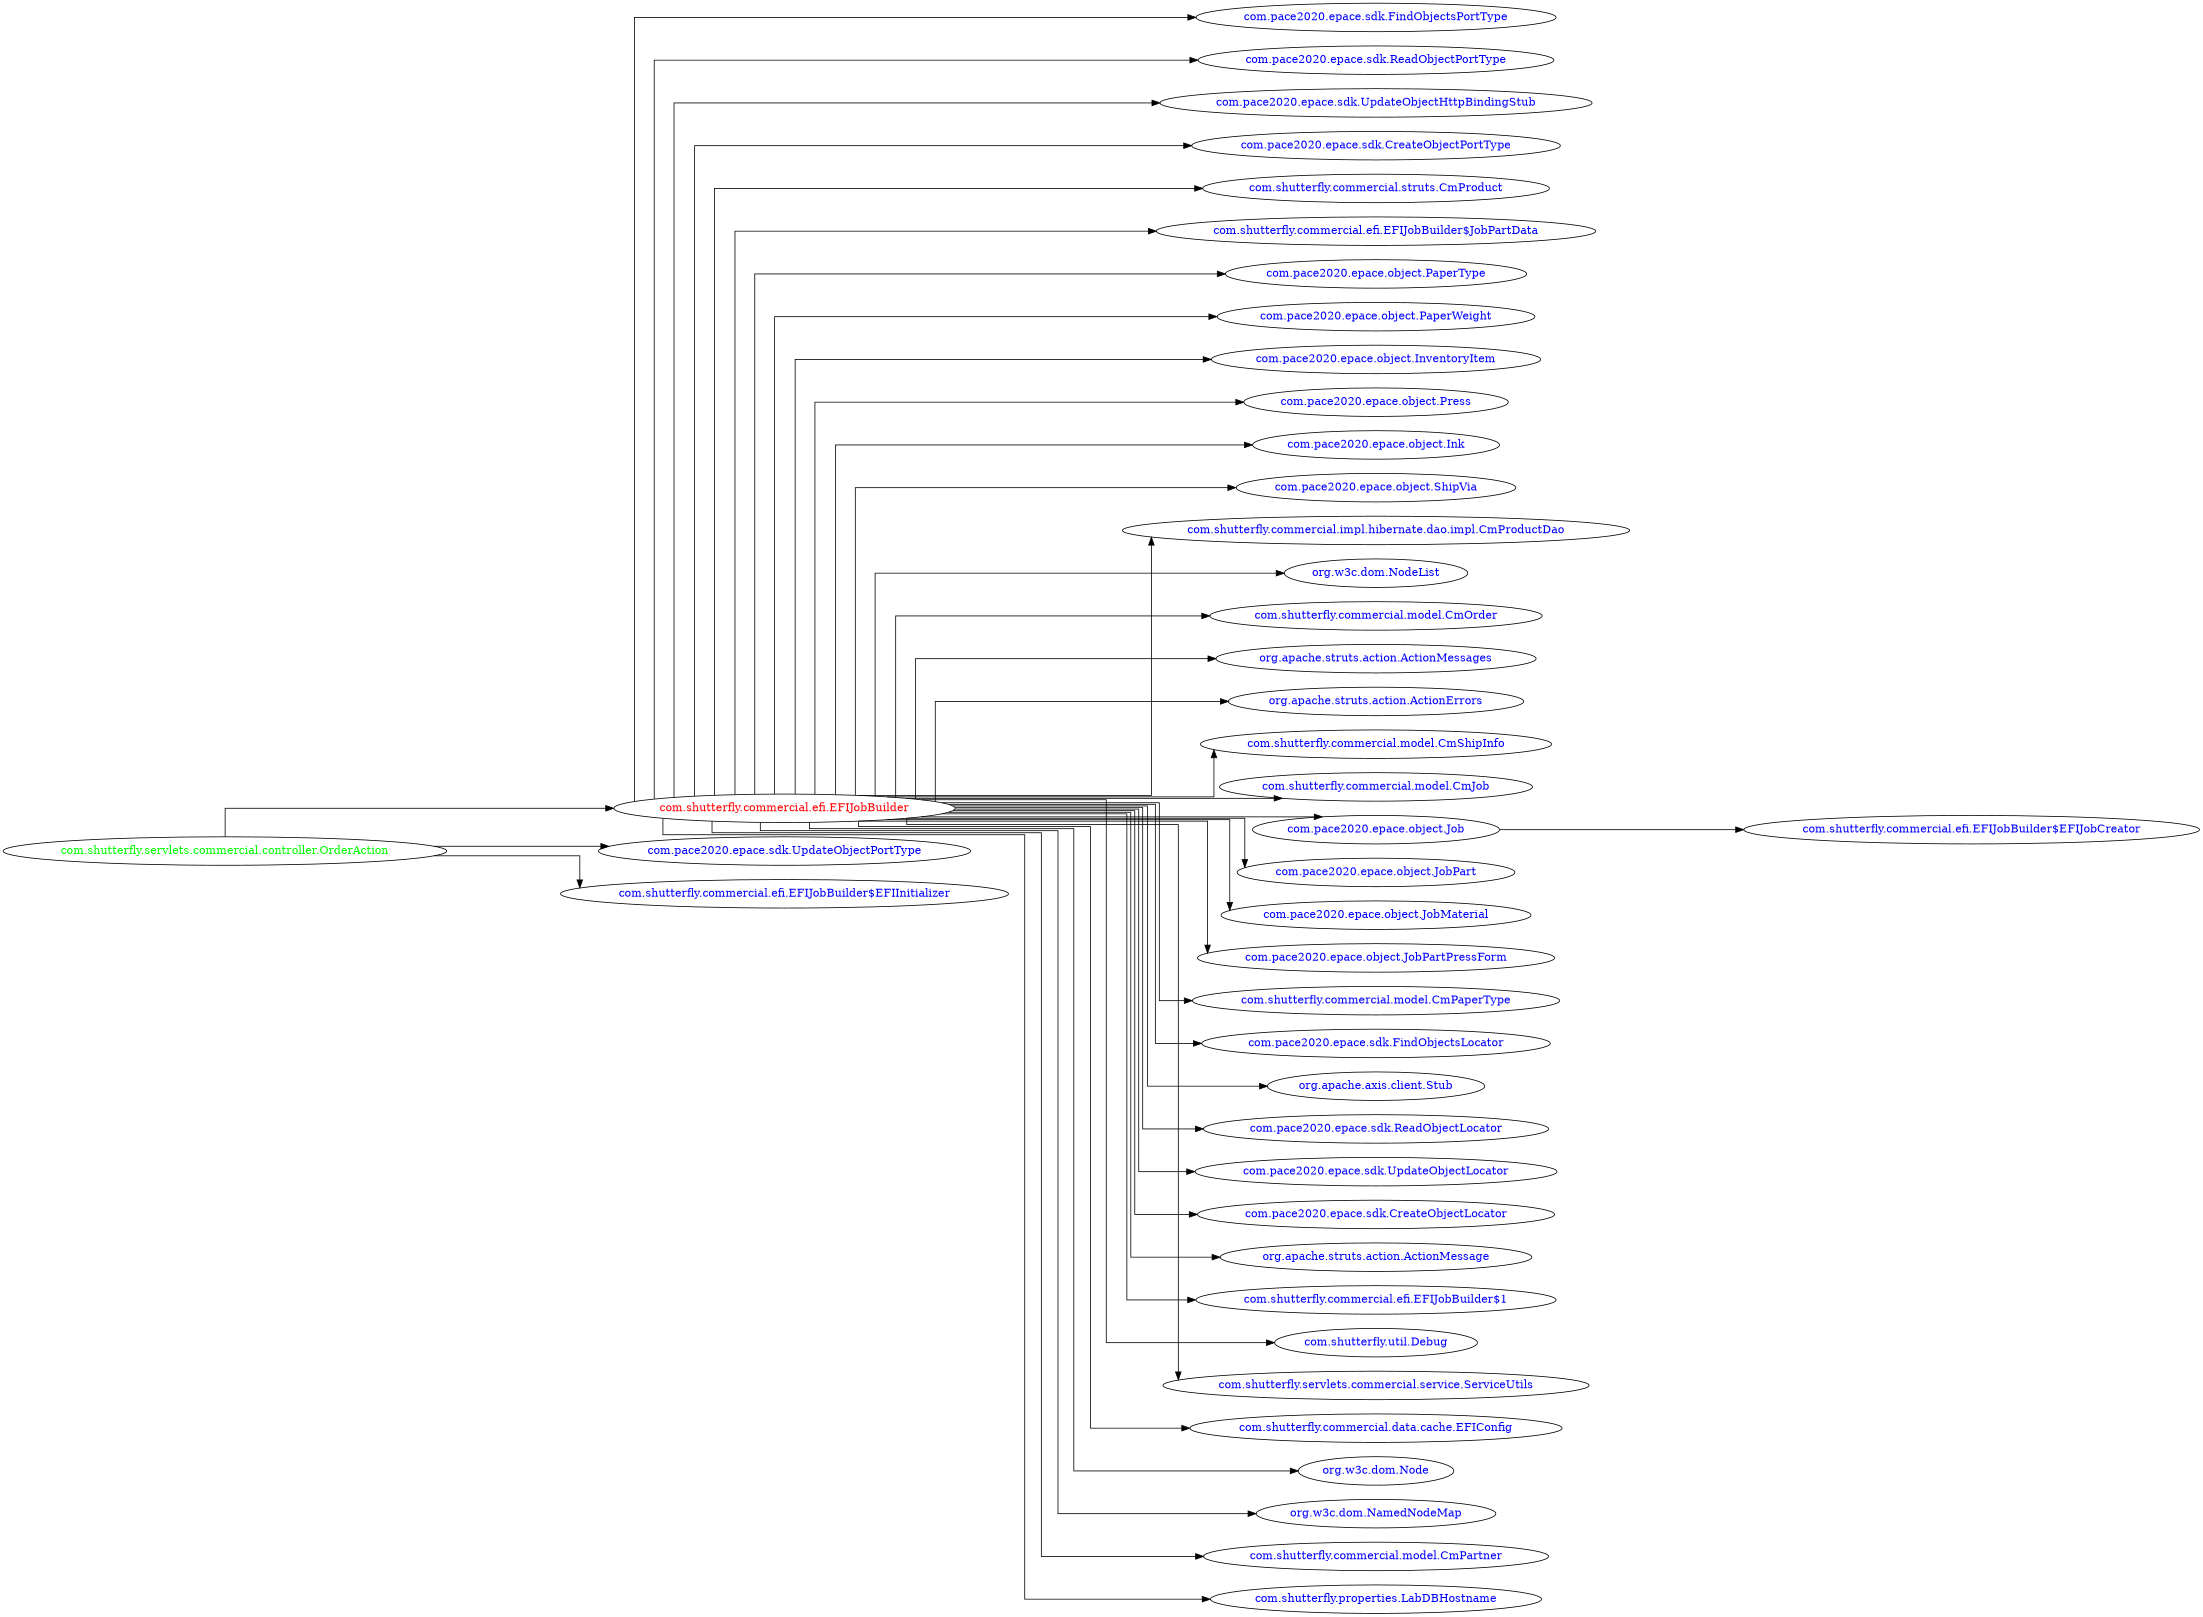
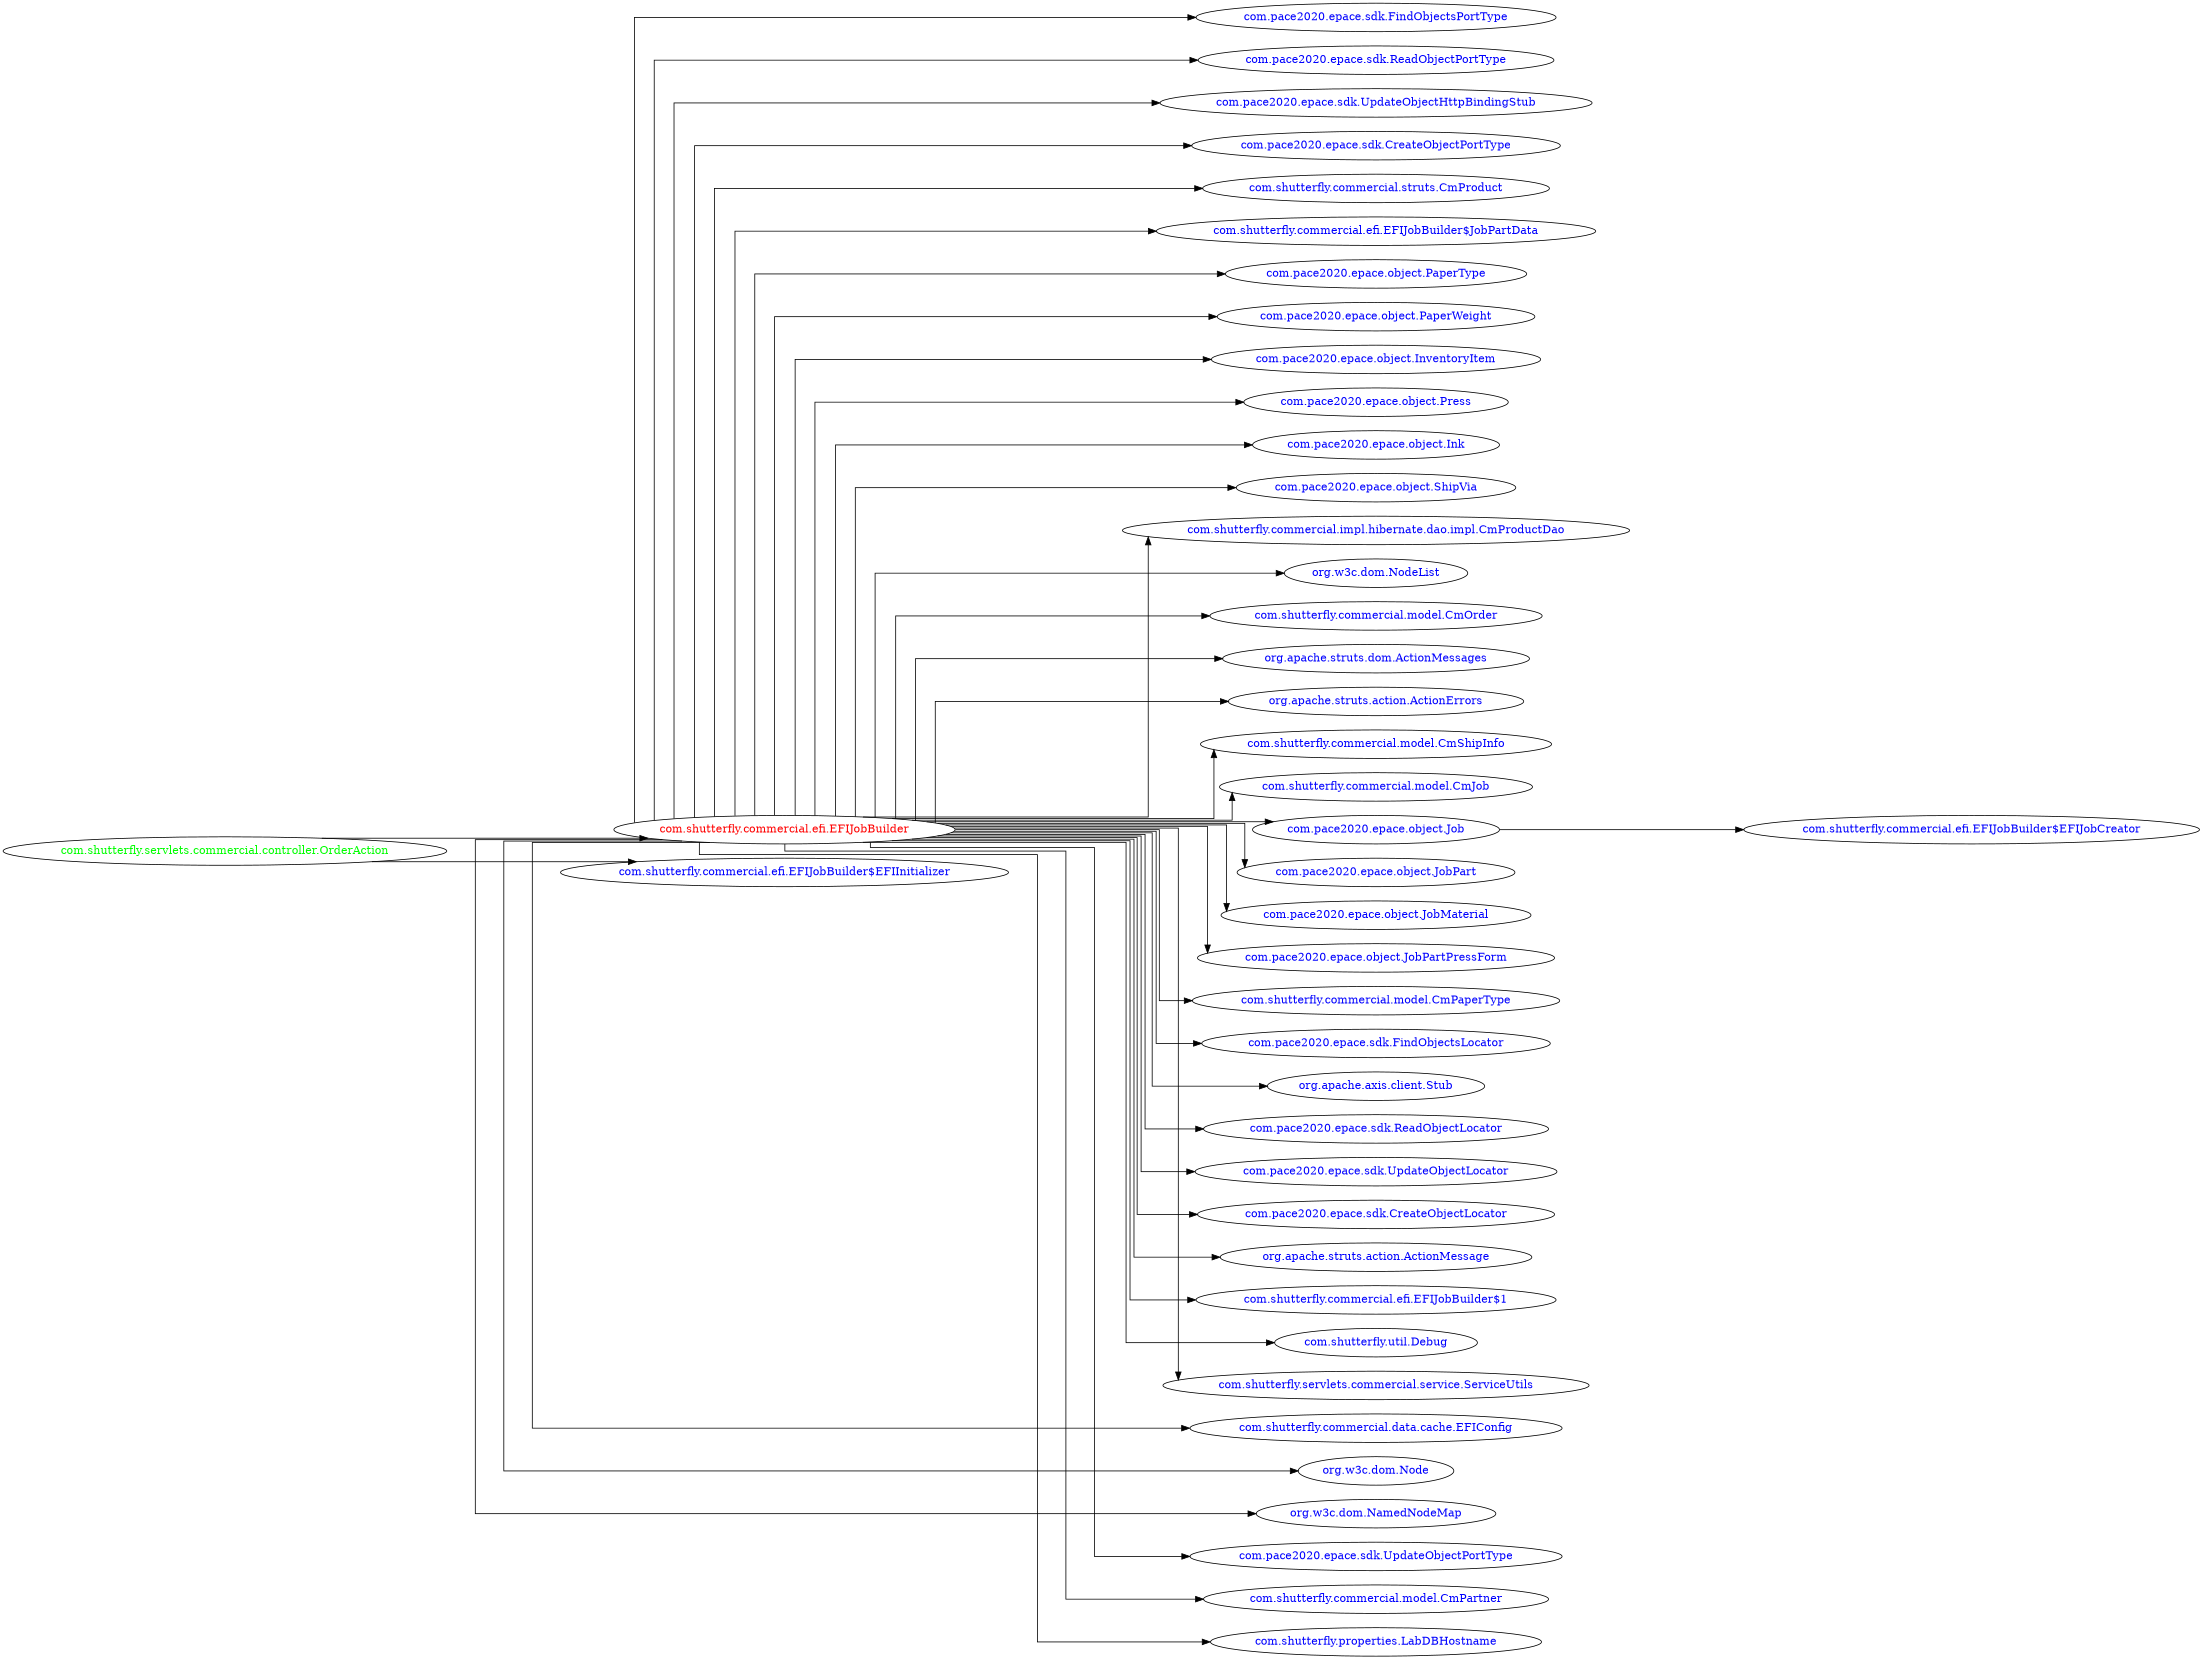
(1376, 659) -> (1376, 659)
(517, 846) -> (1094, 1131)
